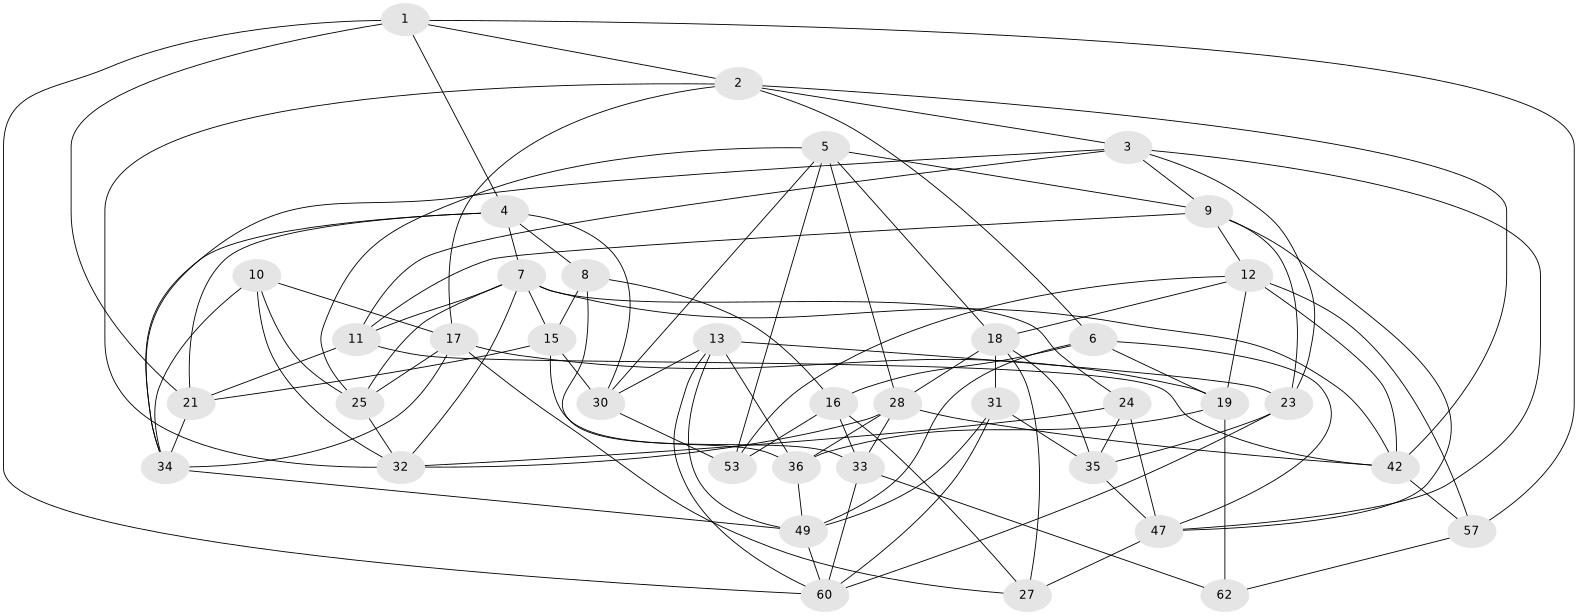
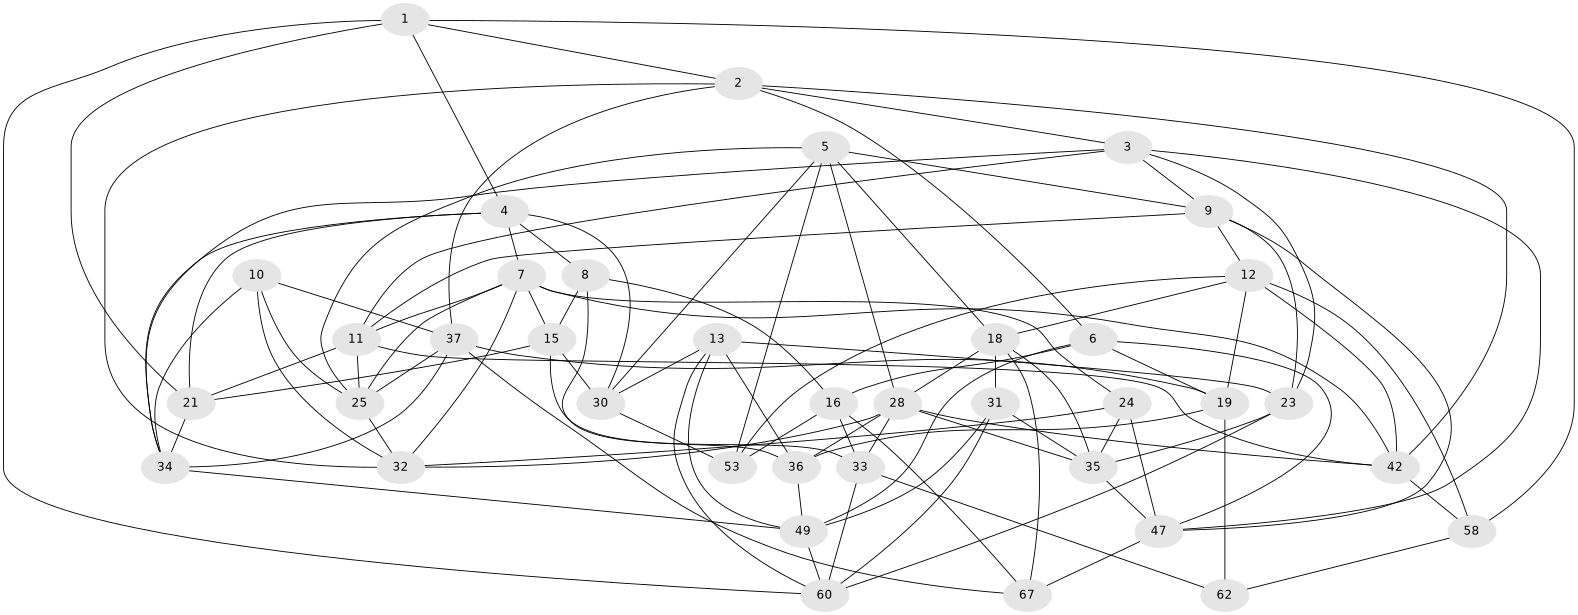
(454, 340) -> (454, 340)
none -> (358, 372)
none -> (996, 436)
(1472, 532) -> (1472, 532)
(1028, 596) -> (1028, 596)
